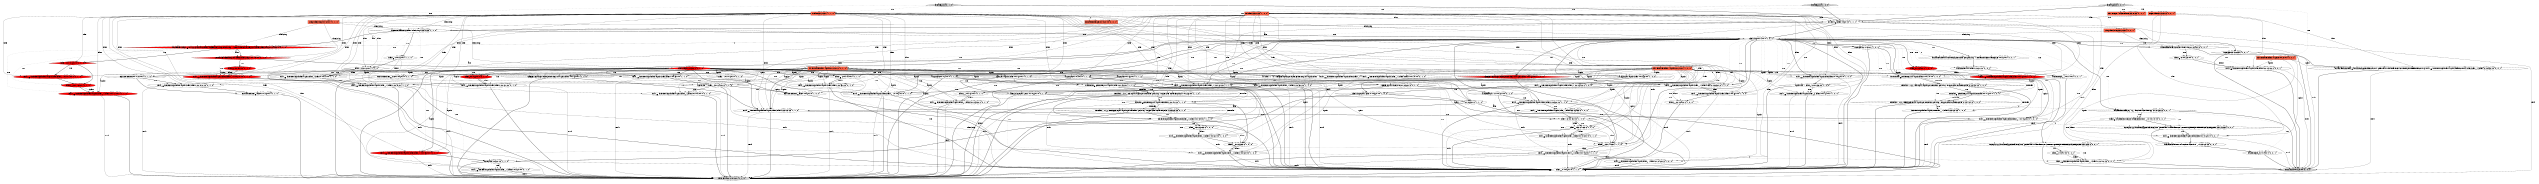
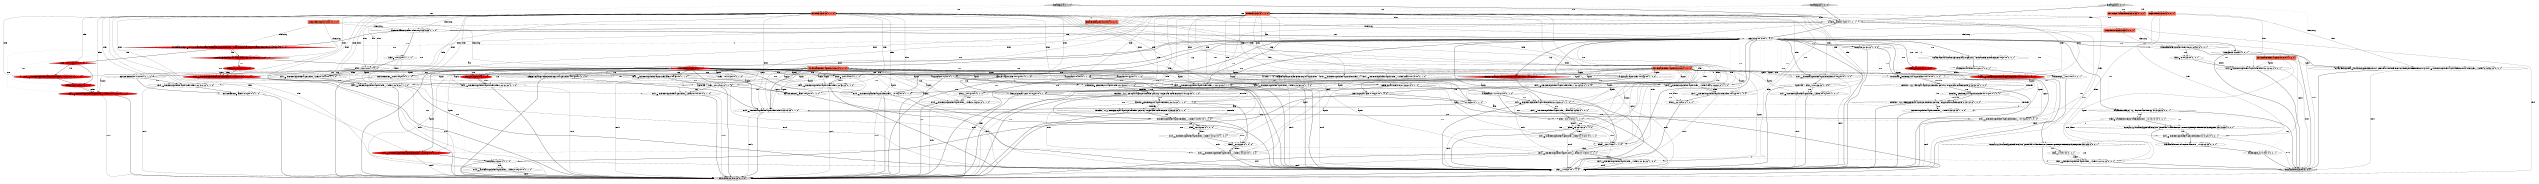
(2309, 31) -> (2311, 31)
(971, 128) -> (974, 128)
